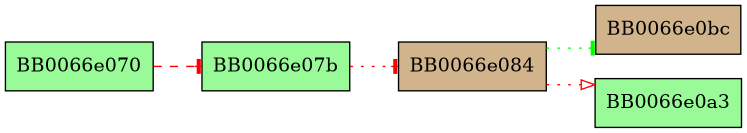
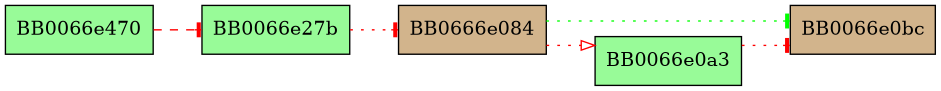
none -> (762, 45)
(79, 66) -> (79, 30)
(276, 66) -> (276, 30)
(472, 66) -> (472, 30)
